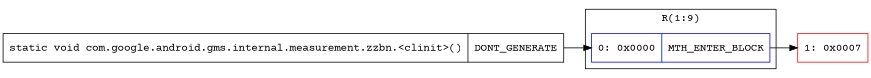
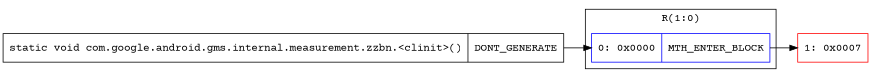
(681, 18) -> (681, 18)
